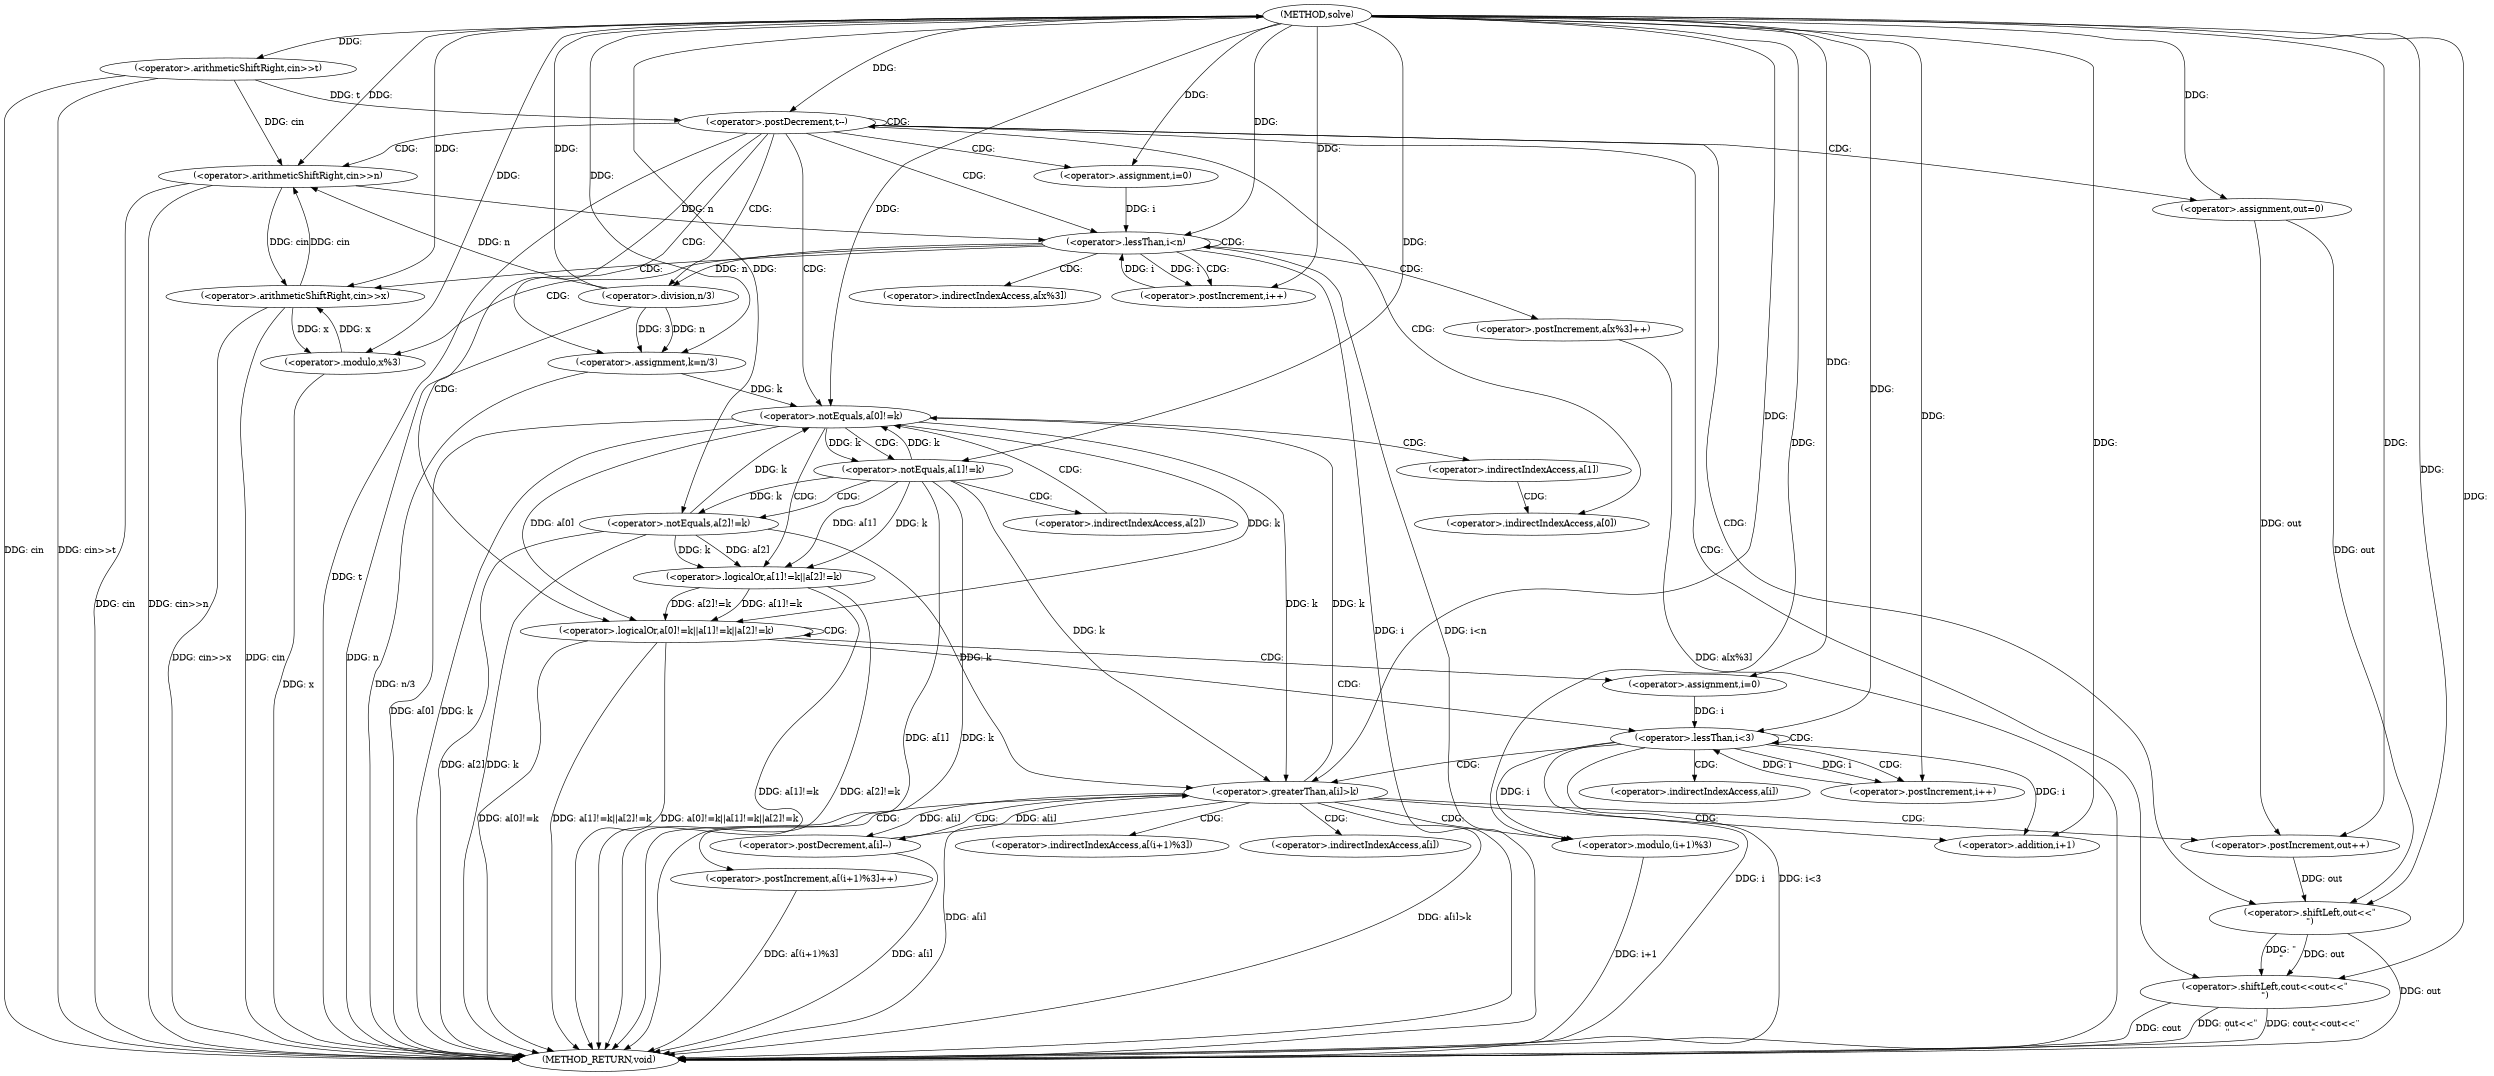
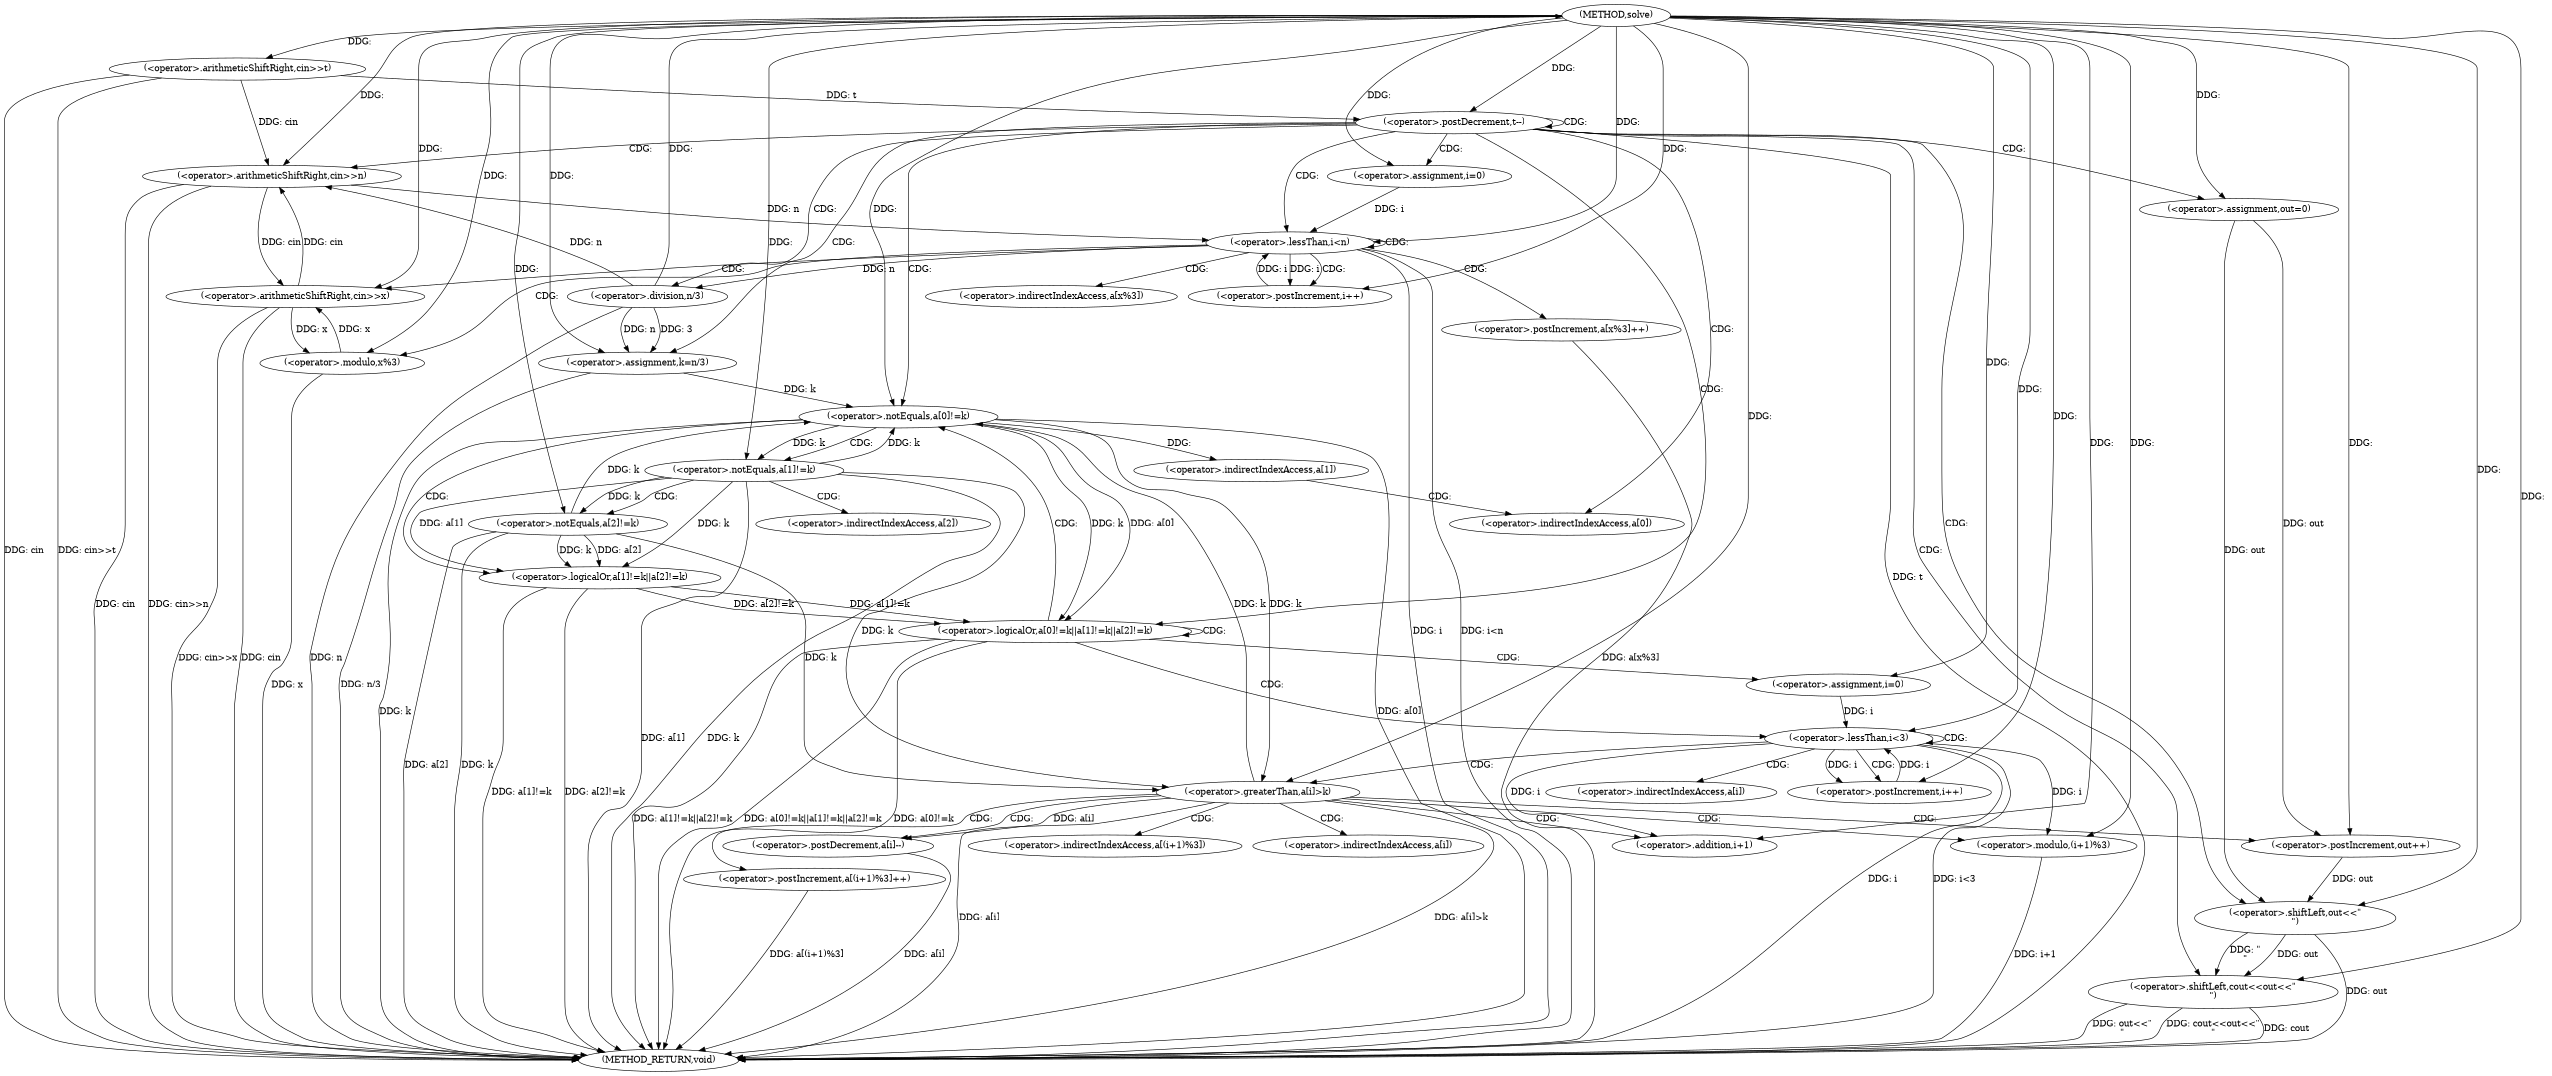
(1416, 444) -> (1181, 444)
(1009, 456) -> (1043, 499)
(1035, 810) -> none
